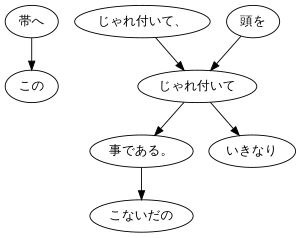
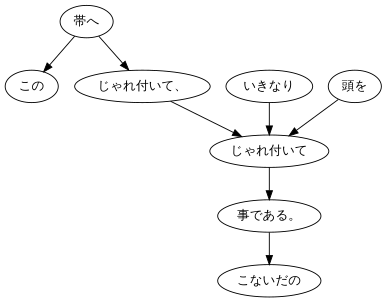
none -> (111, 50)
(222, 115) -> (269, 114)
